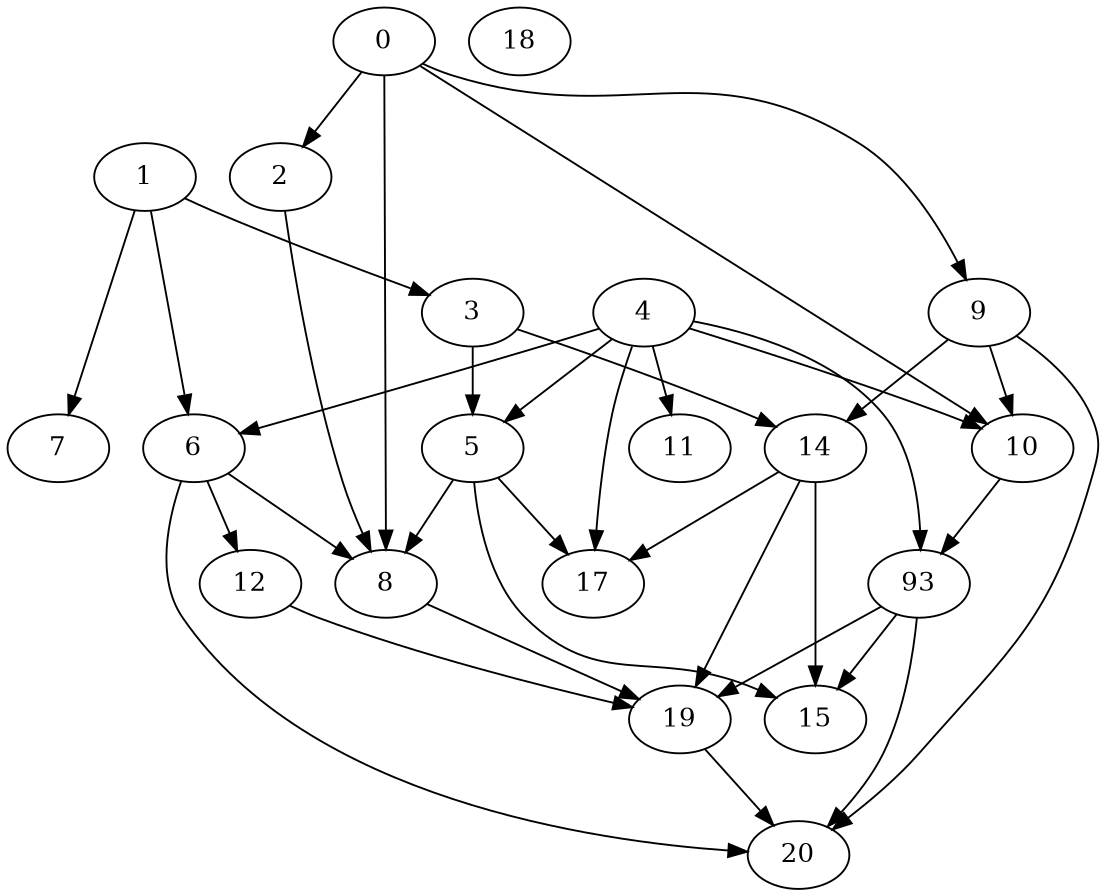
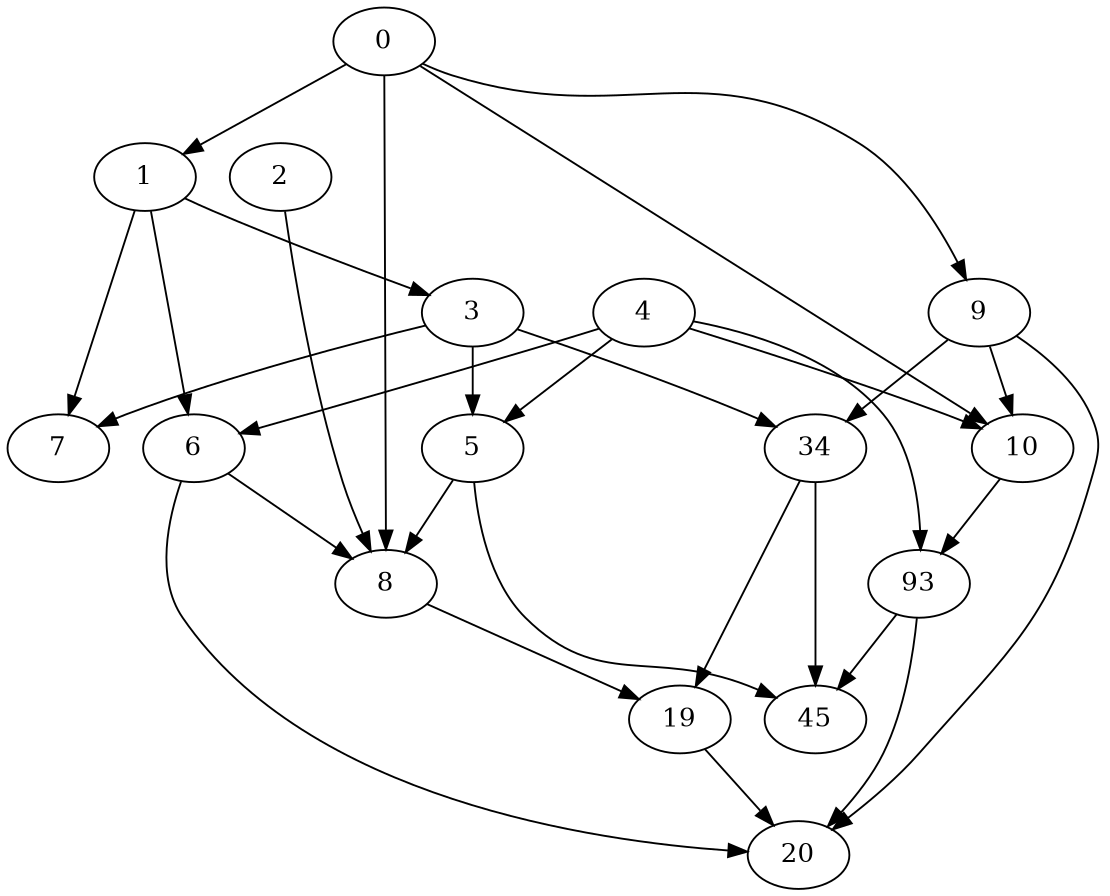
(520, 41) -> none
(338, 102) -> (273, 104)
none -> (269, 367)
(680, 448) -> none
(815, 448) -> (815, 448)
(250, 584) -> none
(593, 584) -> none
(801, 651) -> none
(815, 719) -> (815, 719)
